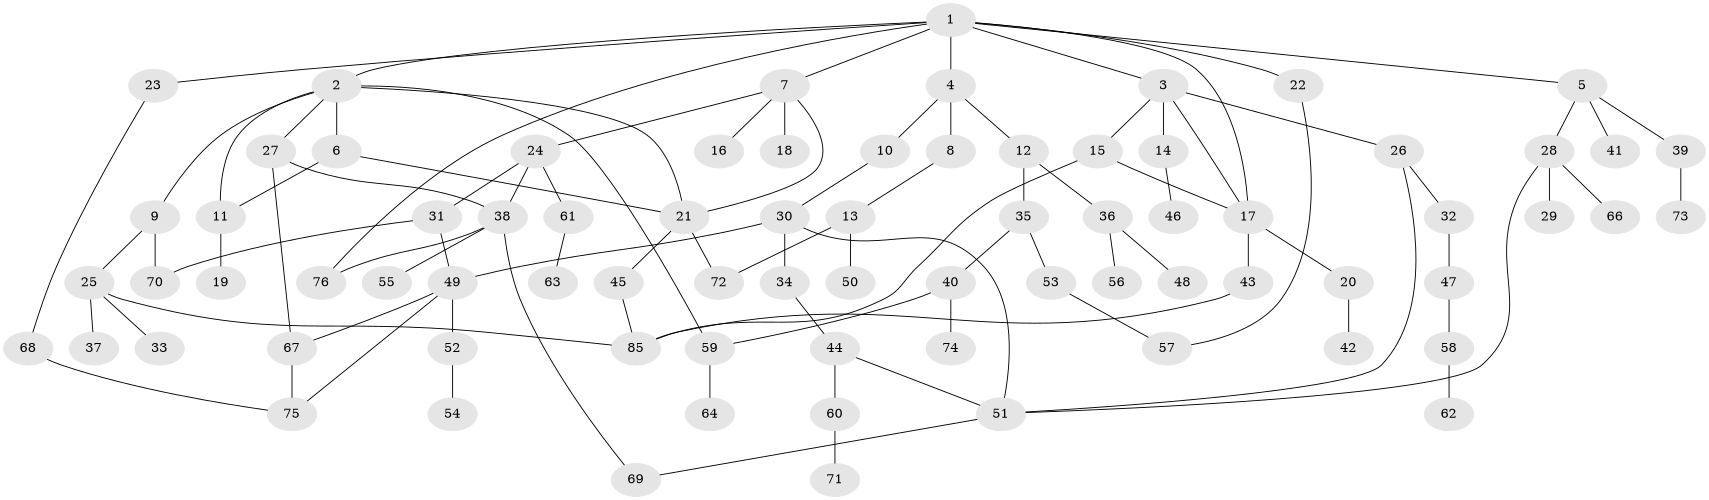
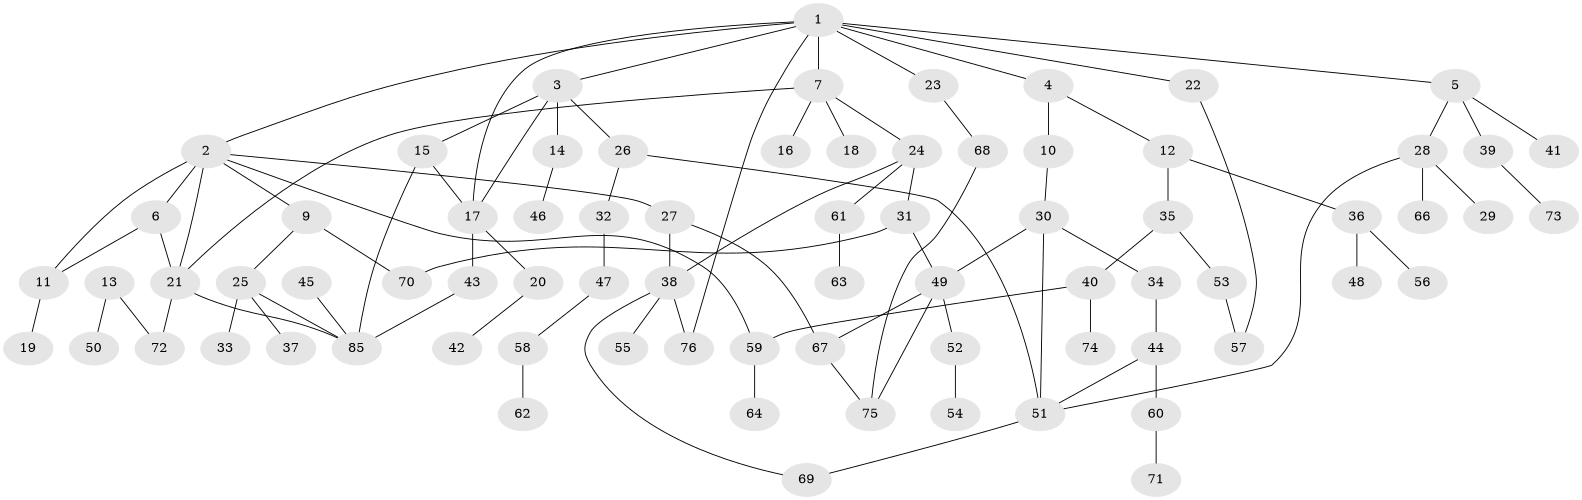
(951, 151) -> none
(649, 253) -> (255, 313)
